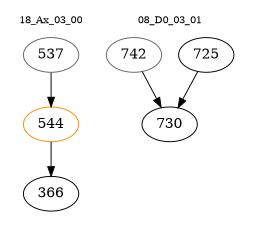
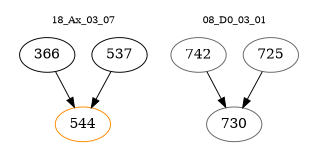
(51, 21) -> (83, 21)
(51, 55) -> (120, 55)
(206, 55) -> (271, 55)
(170, 124) -> (234, 124)
(51, 154) -> (63, 85)
